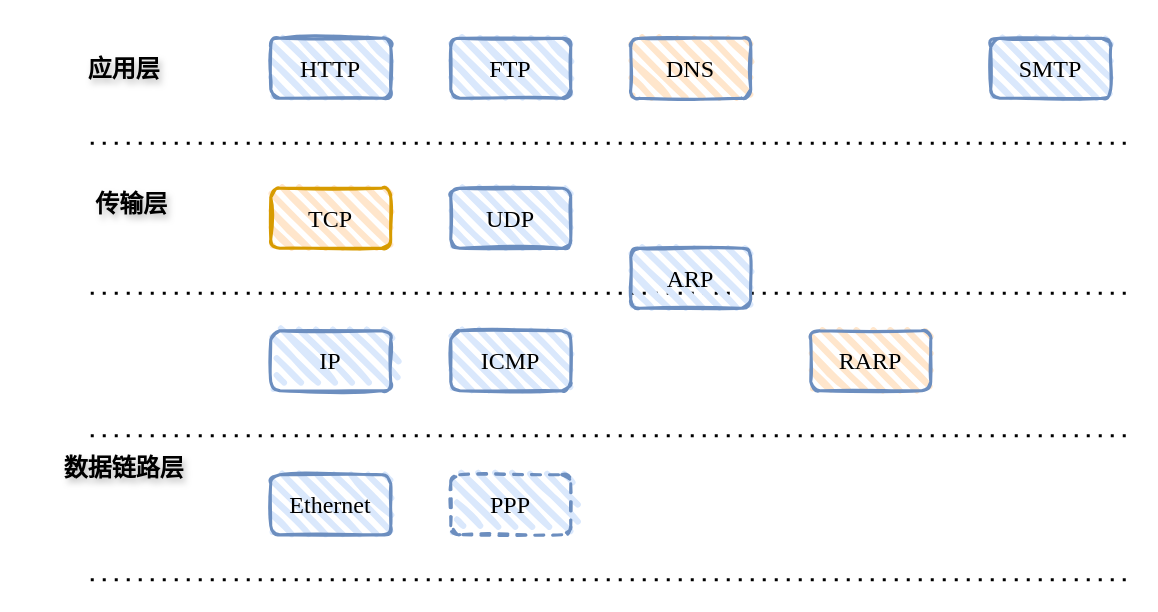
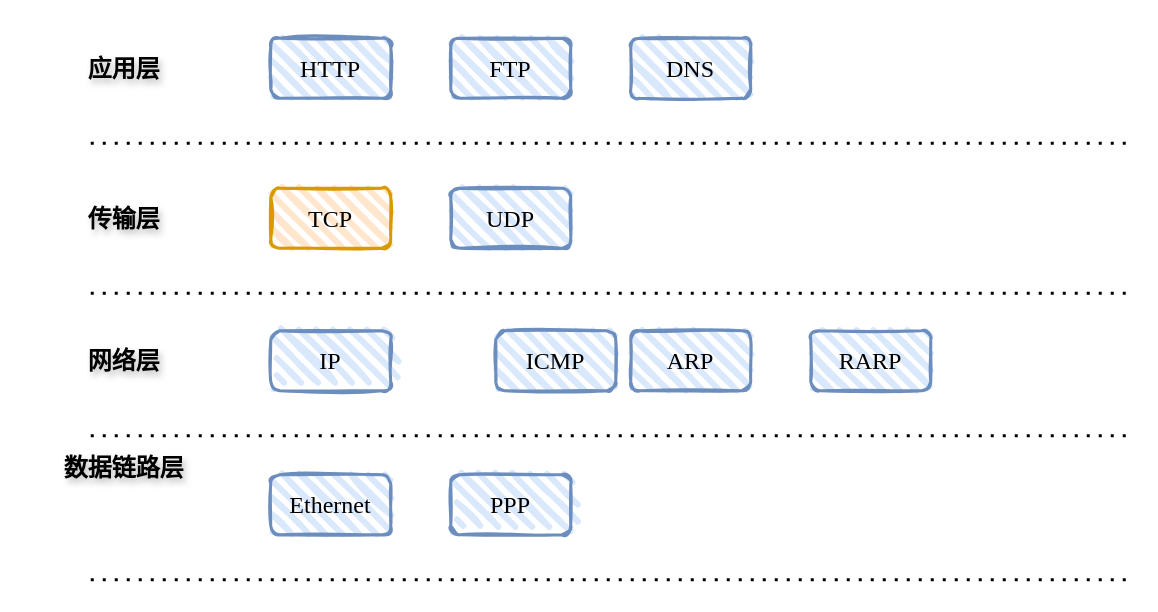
(691, 68) -> (691, 68)
(1051, 68) -> none
(132, 203) -> (125, 218)
(691, 278) -> (691, 361)
none -> (125, 361)
(511, 361) -> (556, 361)
(871, 361) -> (871, 361)
(511, 505) -> (511, 505)
